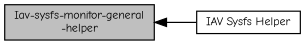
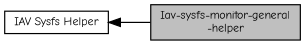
(182, 22) -> (136, 22)
